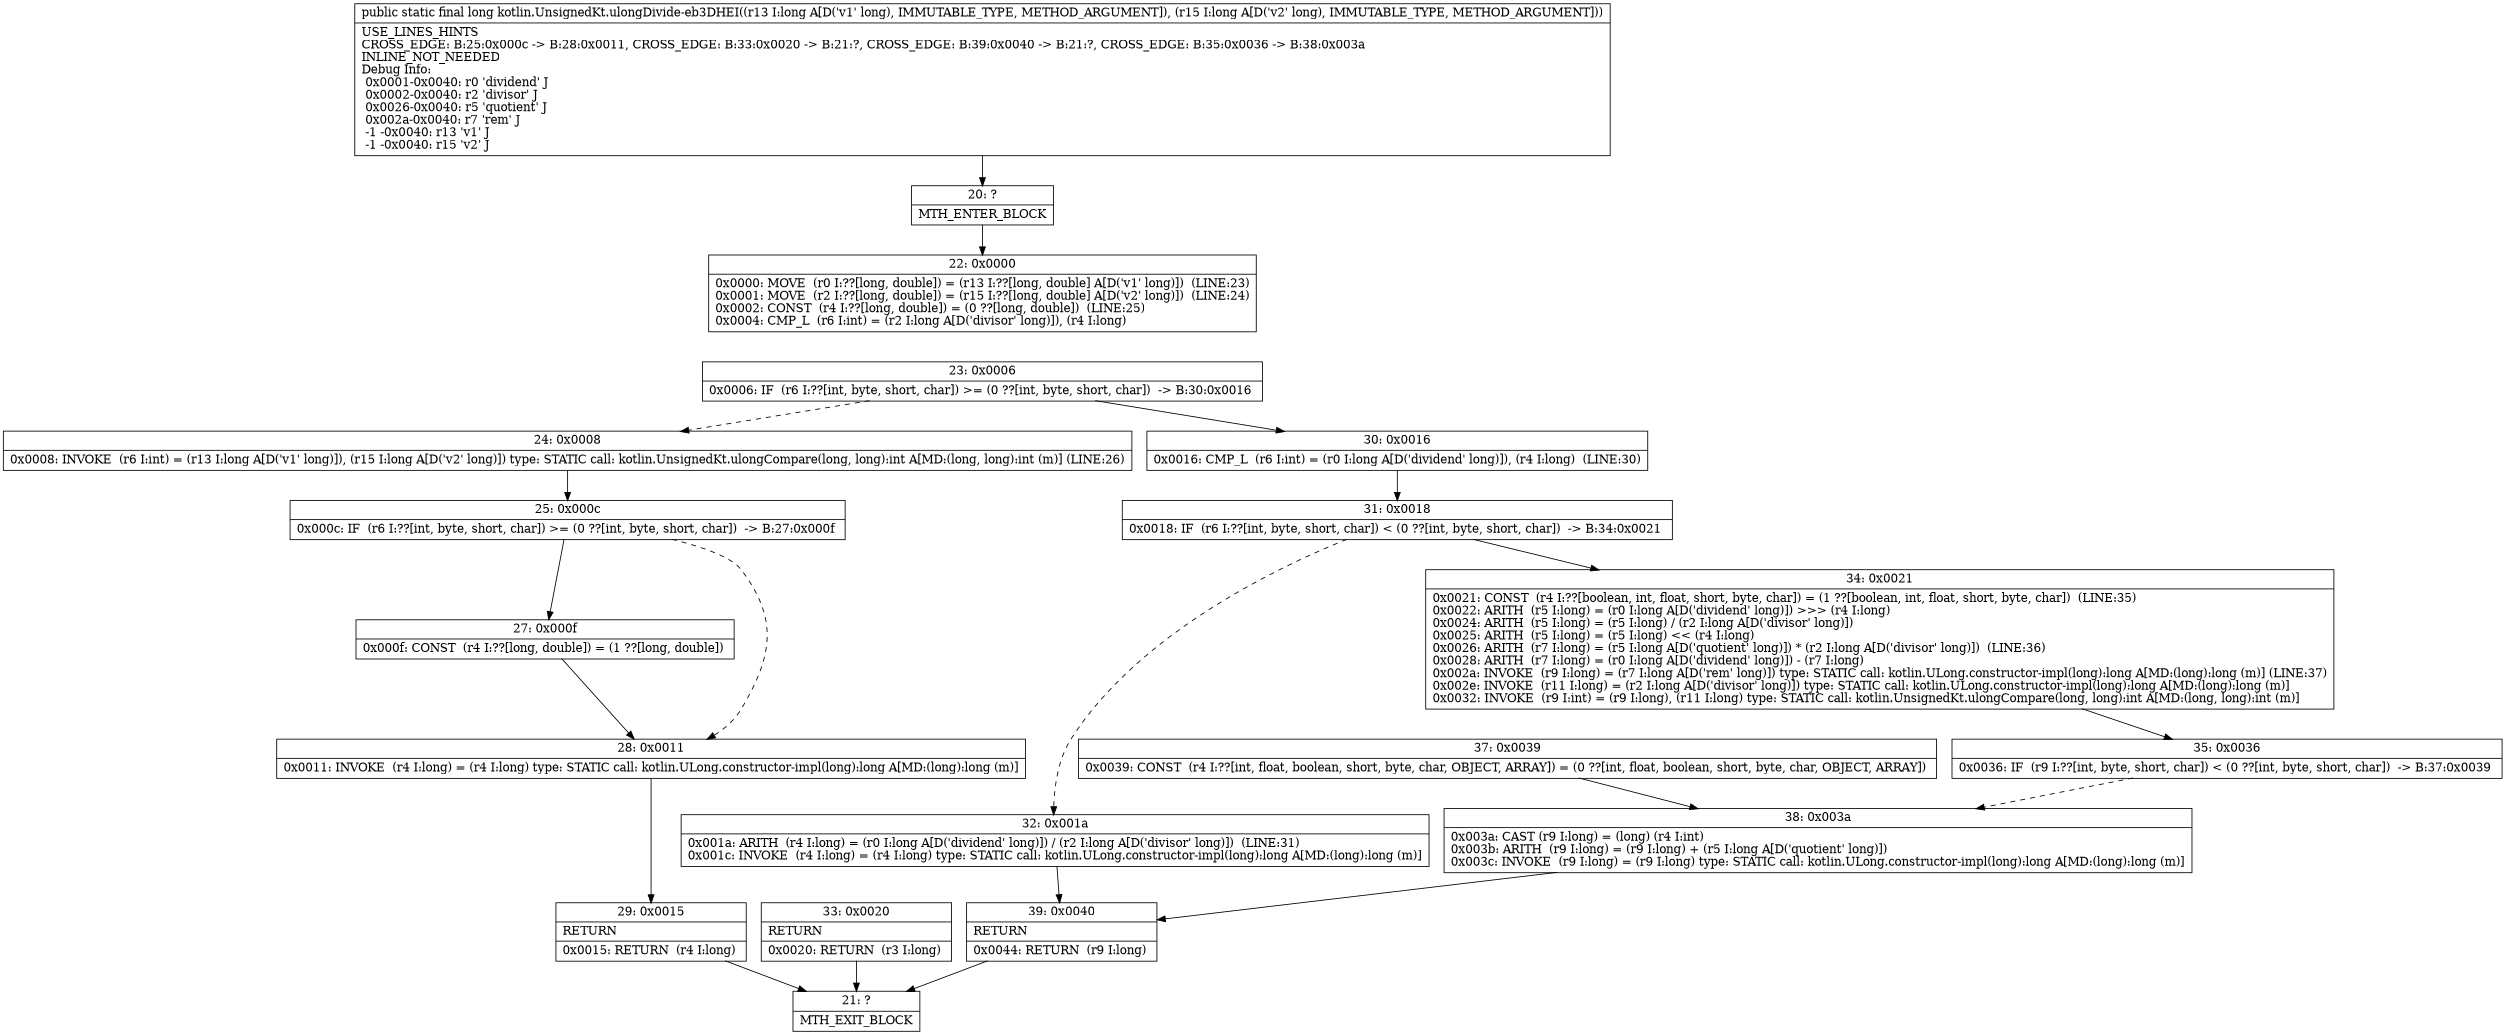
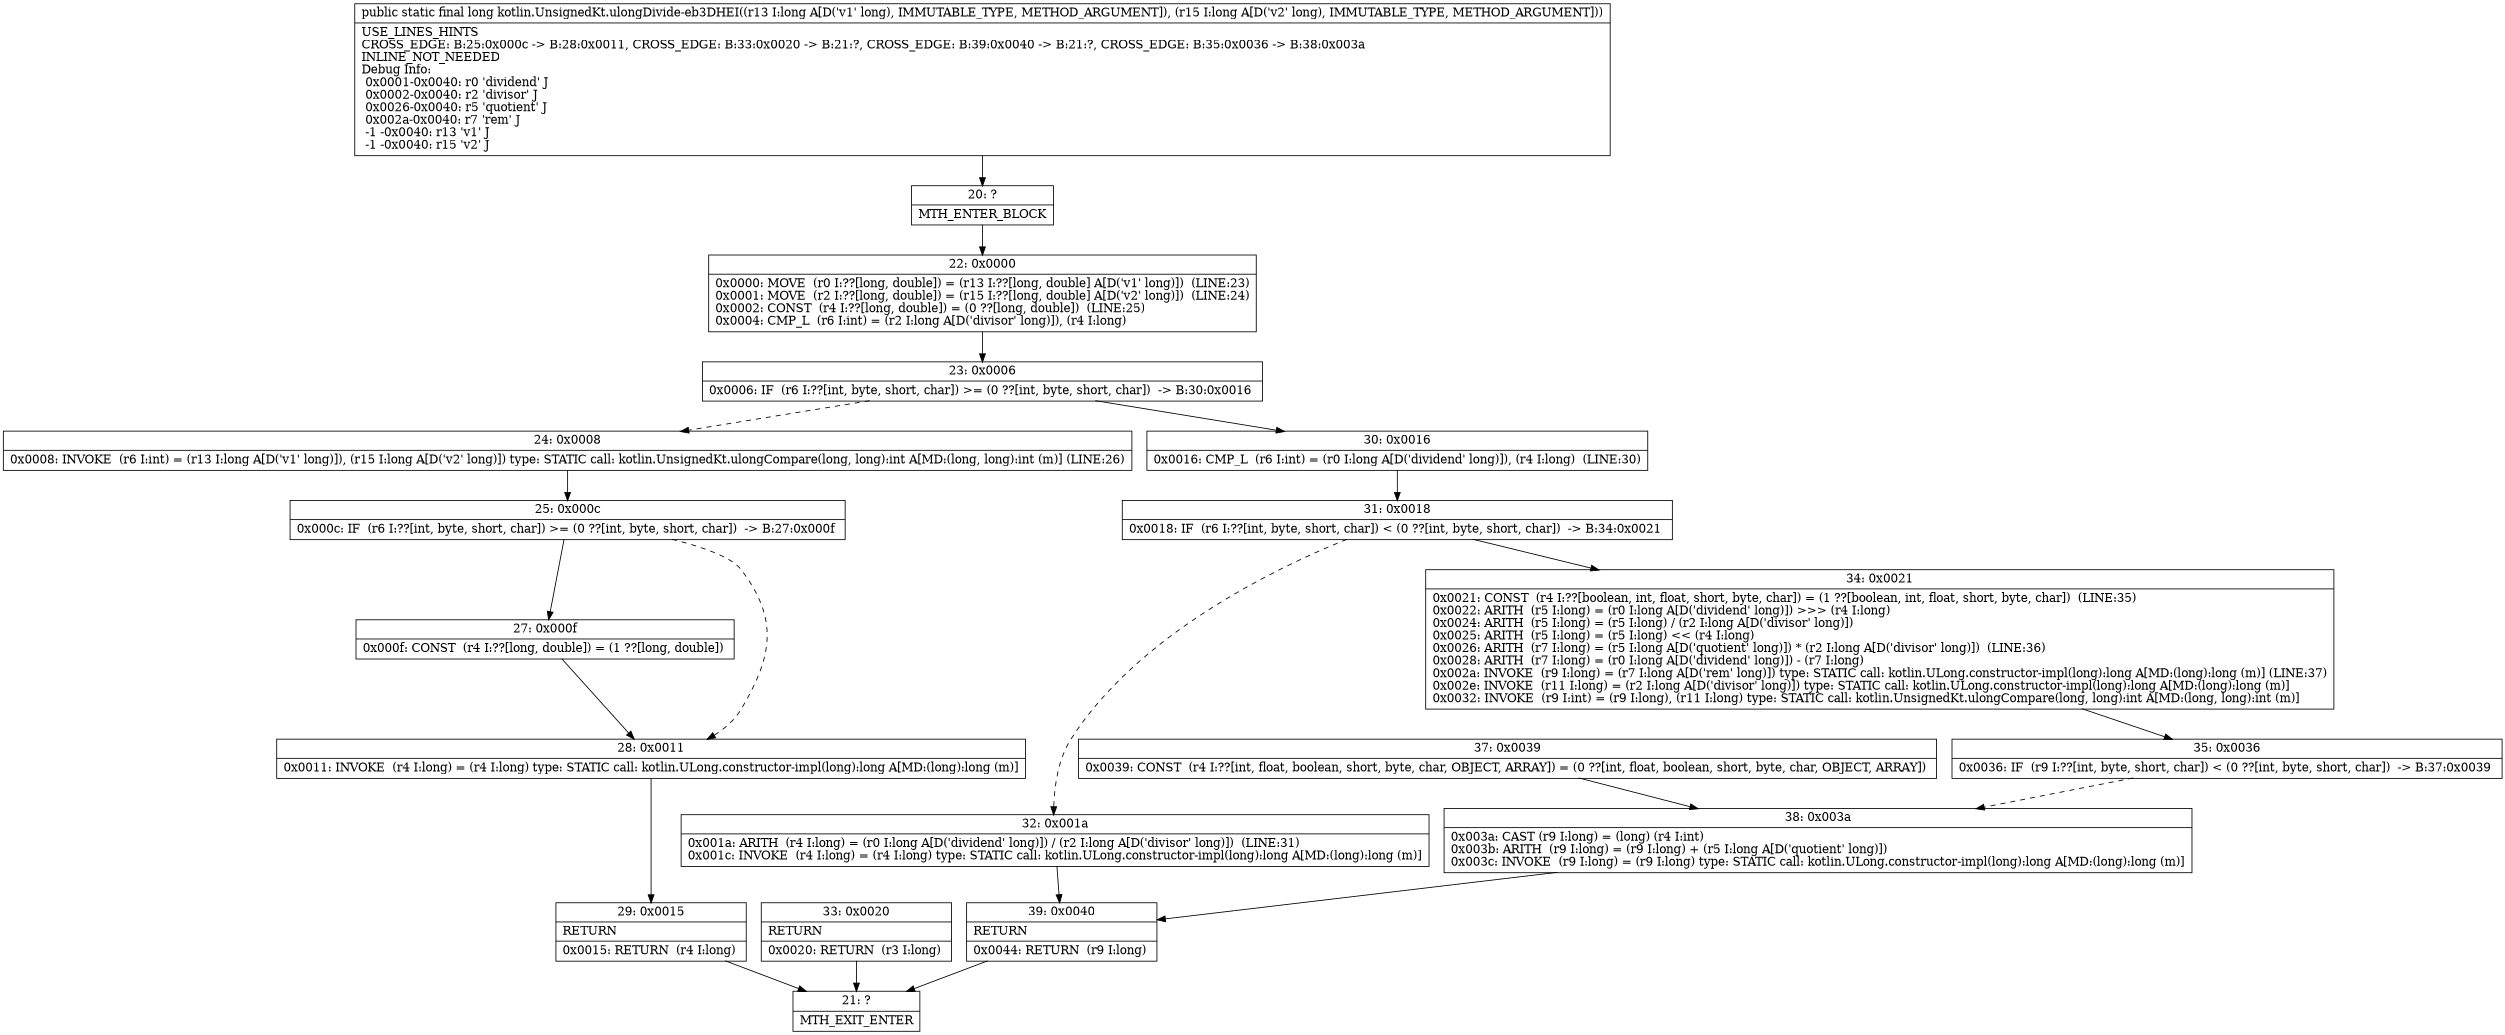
none -> (982, 343)
(856, 1021) -> (856, 1021)
